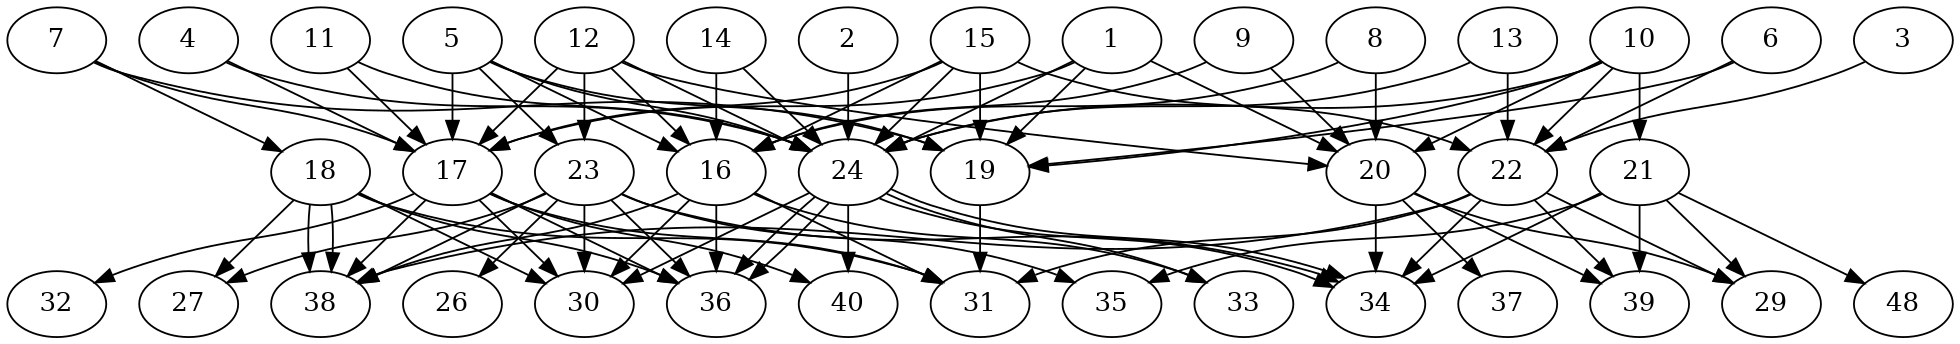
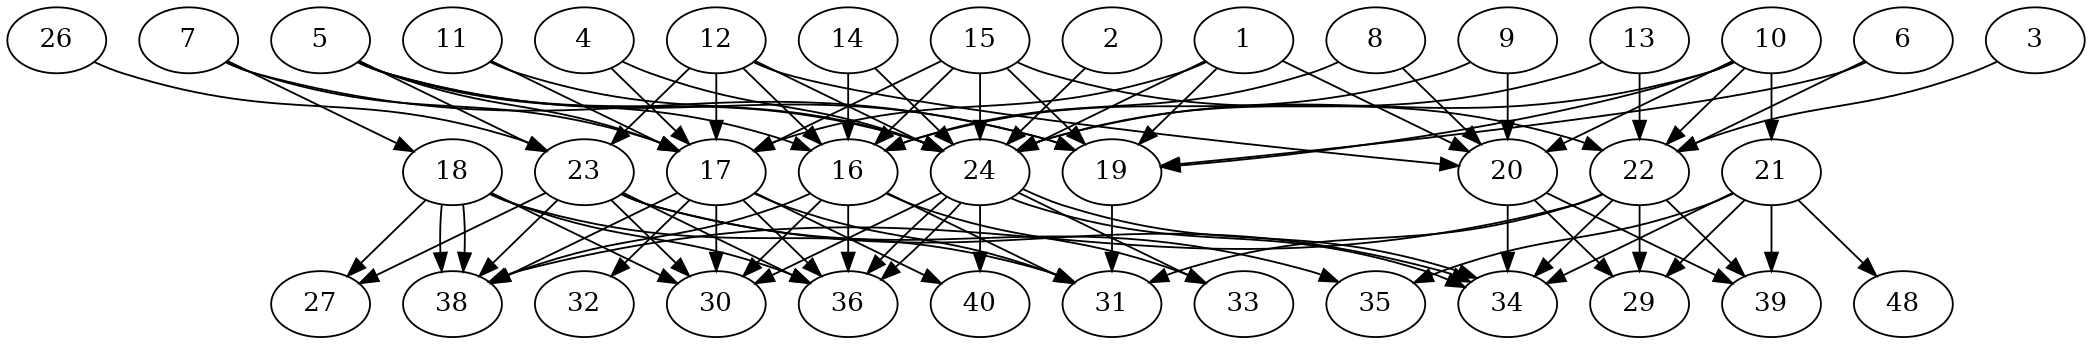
(525, 232) -> (289, 104)
(1508, 304) -> none
